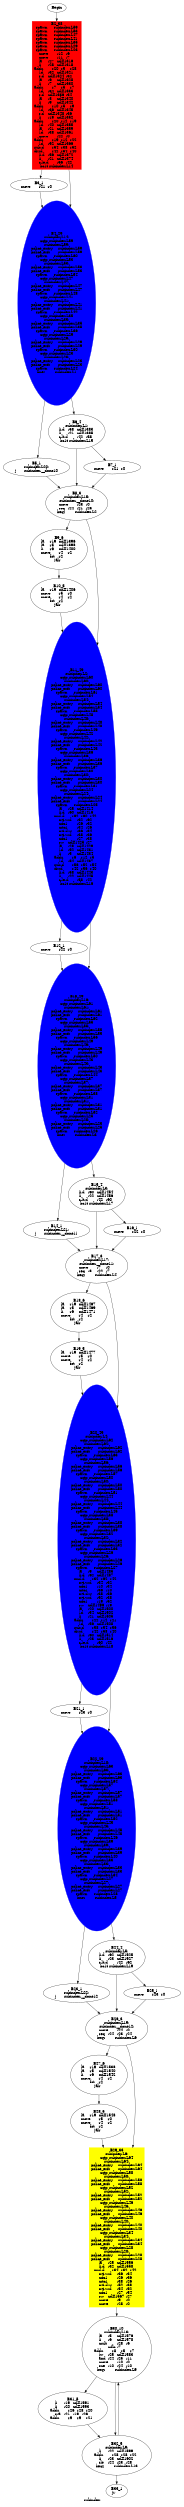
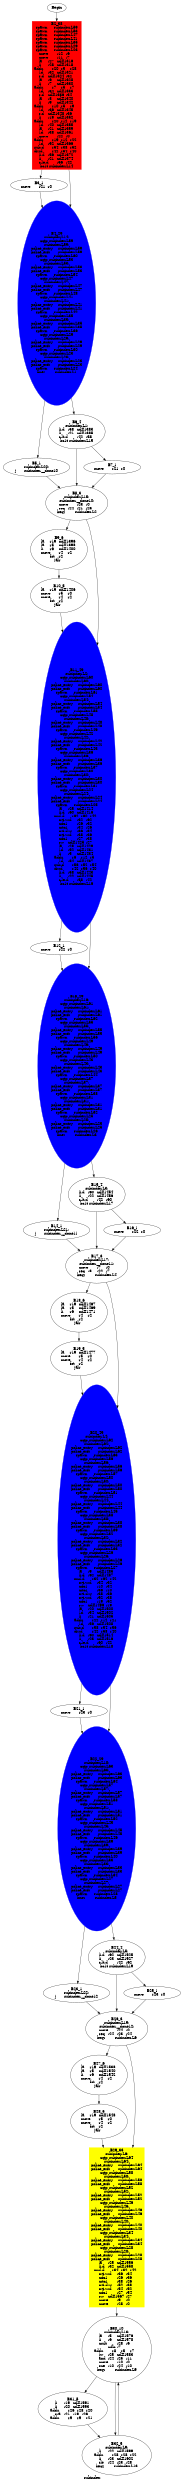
(117, 2491) -> none
